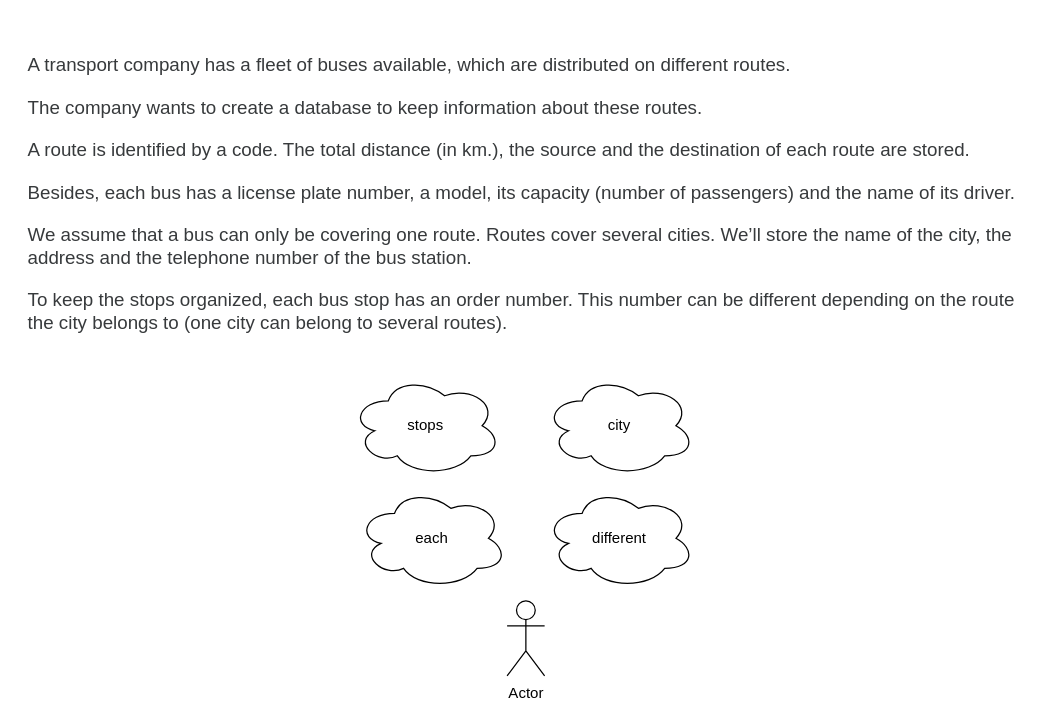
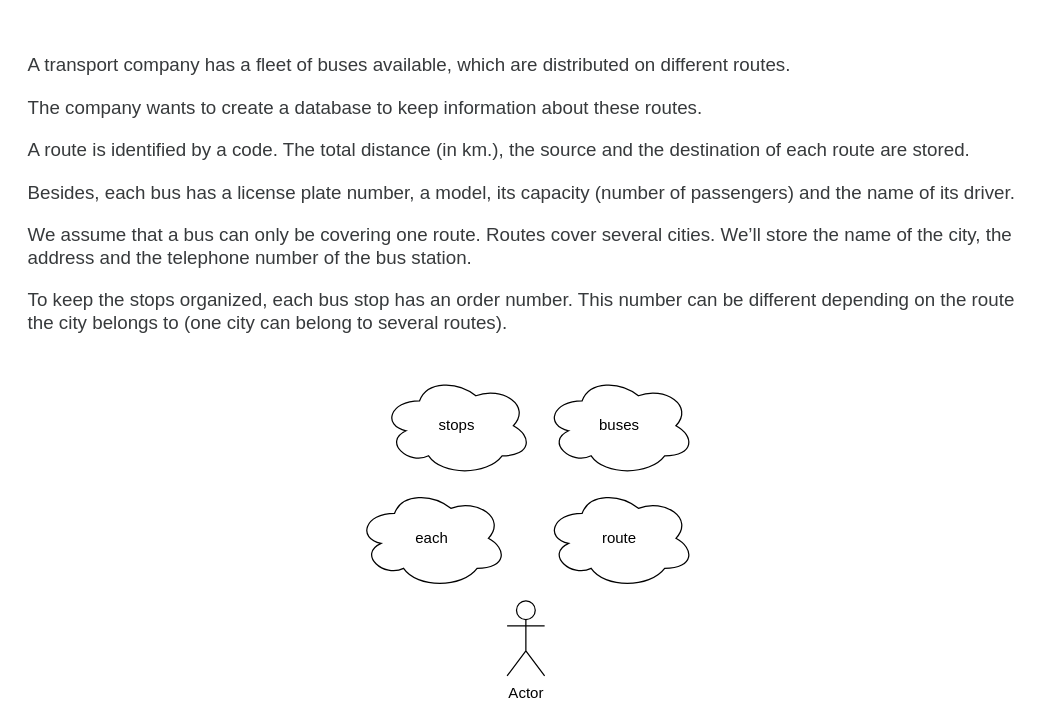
(426, 426) -> (457, 426)
(619, 426) -> (619, 426)
(619, 538) -> (619, 538)
